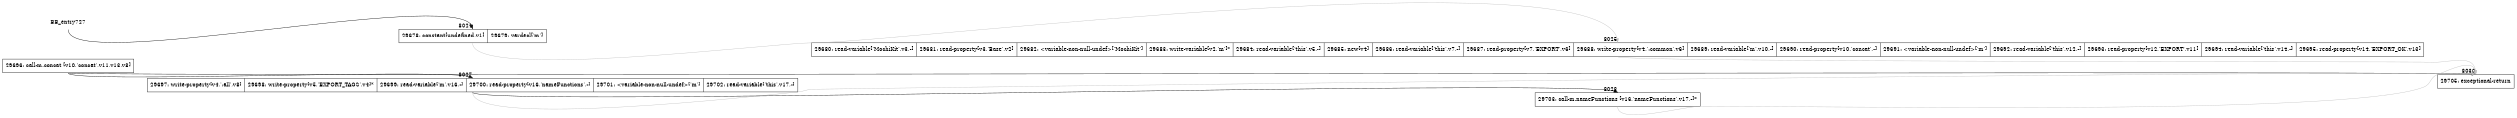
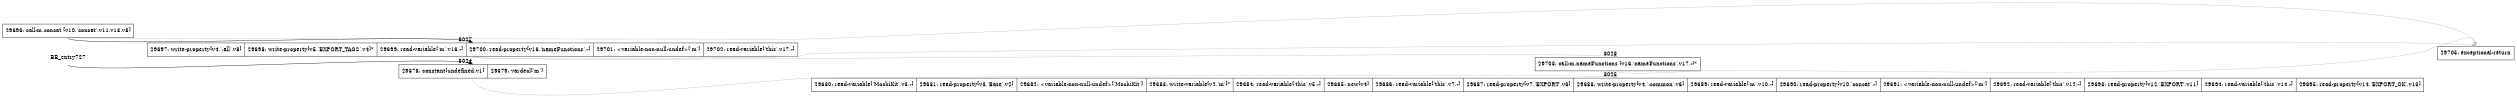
(2049, 61) -> none
(1270, 74) -> (1274, 20)
(1043, 92) -> (1043, 57)
